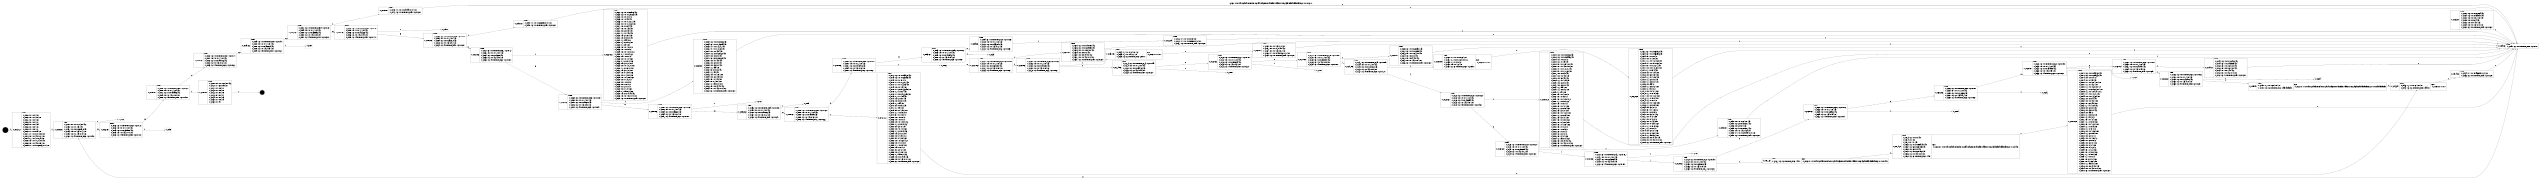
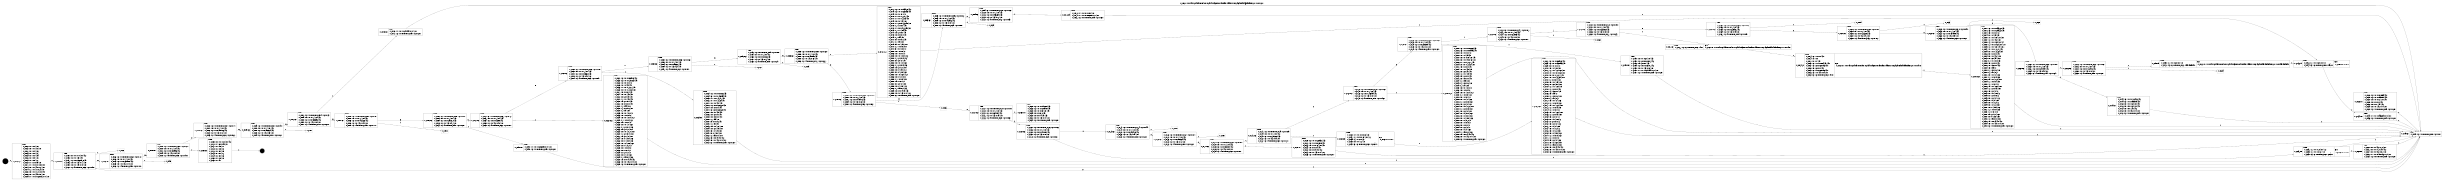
(1801, 42) -> (2376, 142)
